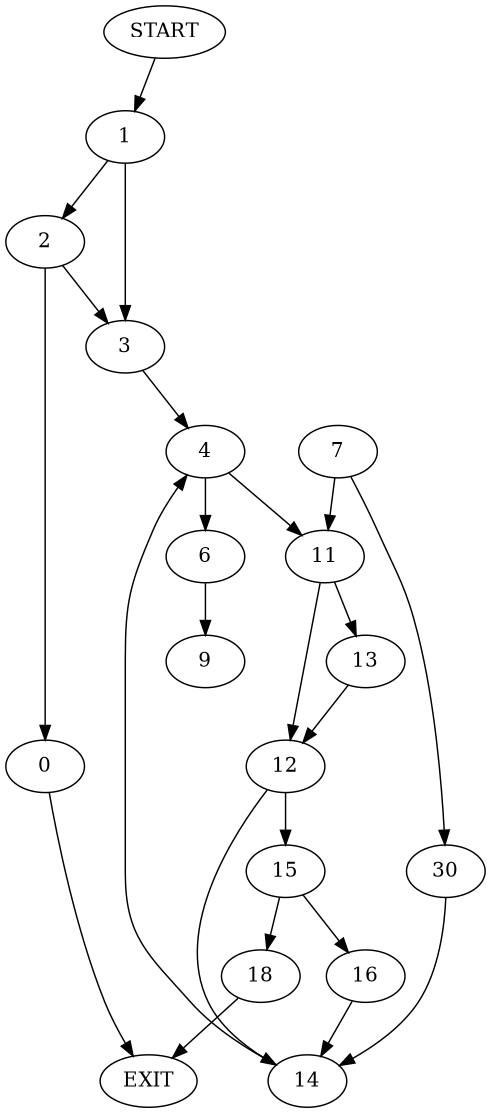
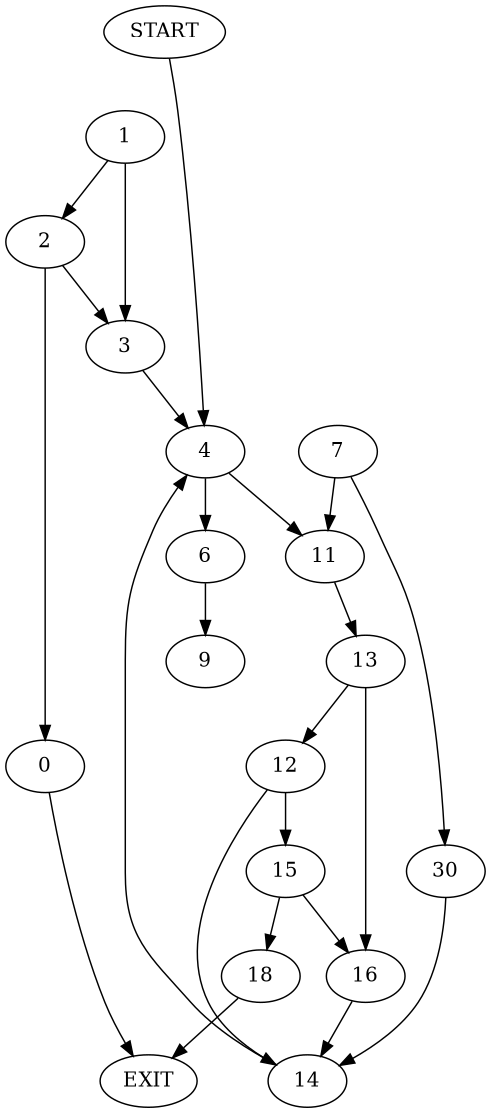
(148, 78) -> (191, 234)
(307, 654) -> none
none -> (366, 811)
